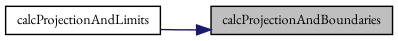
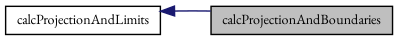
(178, 30) -> (193, 11)
